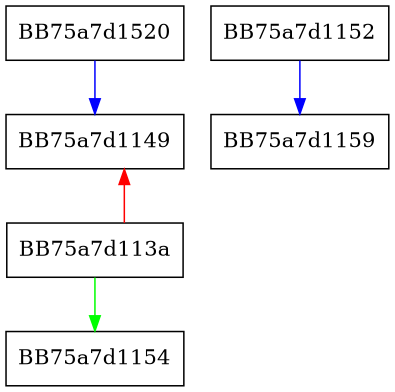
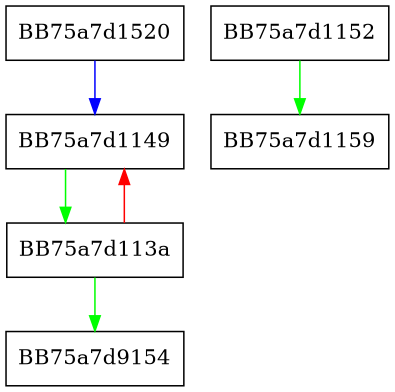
(300, 80) -> (300, 80)
none -> (66, 188)
(95, 359) -> (95, 359)
